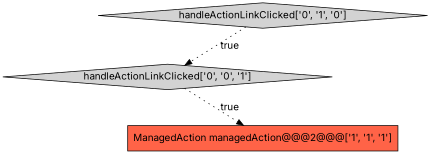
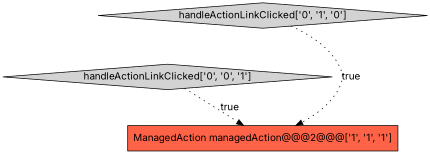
(218, 44) -> (341, 71)
